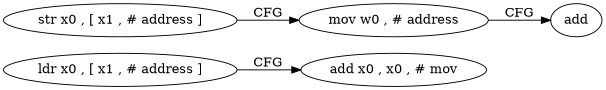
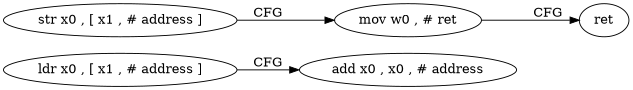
(394, 20) -> (408, 20)
(576, 20) -> (604, 20)
(394, 70) -> (408, 70)
